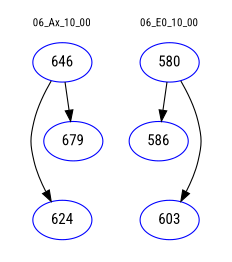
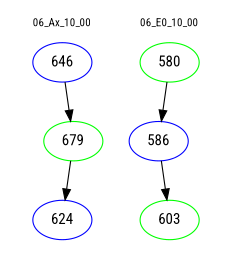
(170, 62) -> (170, 62)
(31, 136) -> (69, 175)
(201, 136) -> (163, 175)
(73, 141) -> (73, 141)
(170, 220) -> (170, 220)
